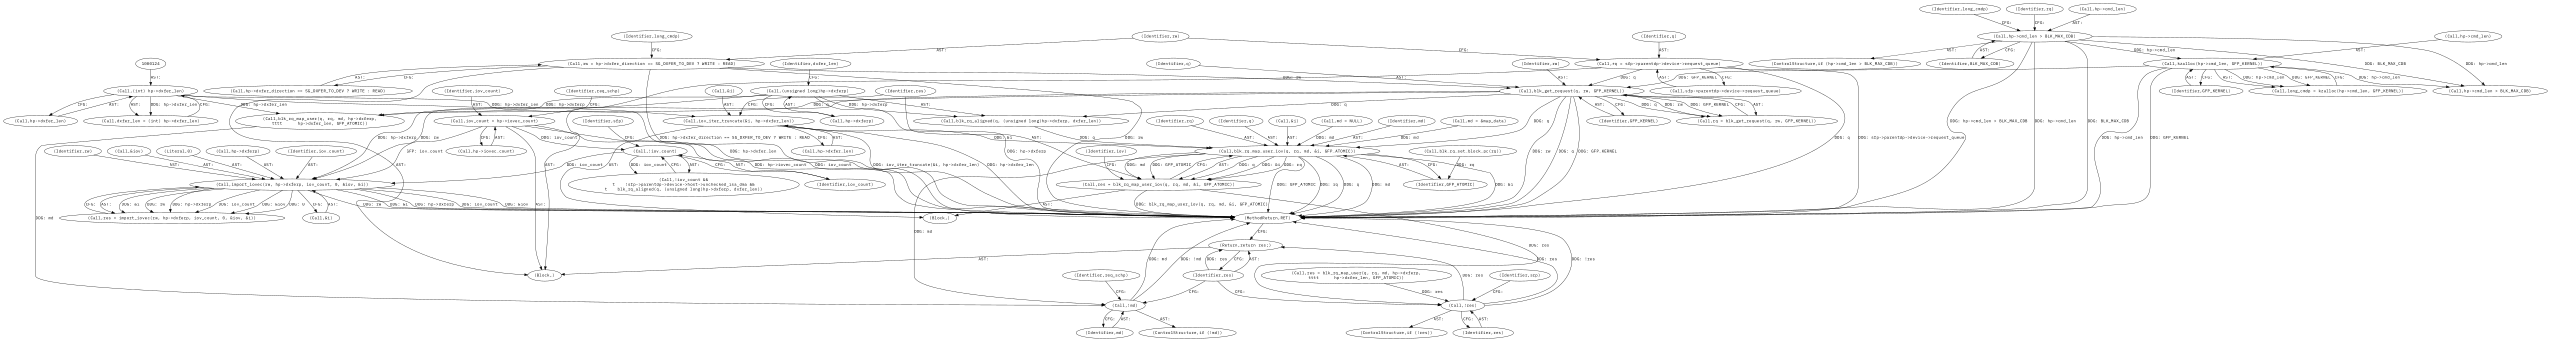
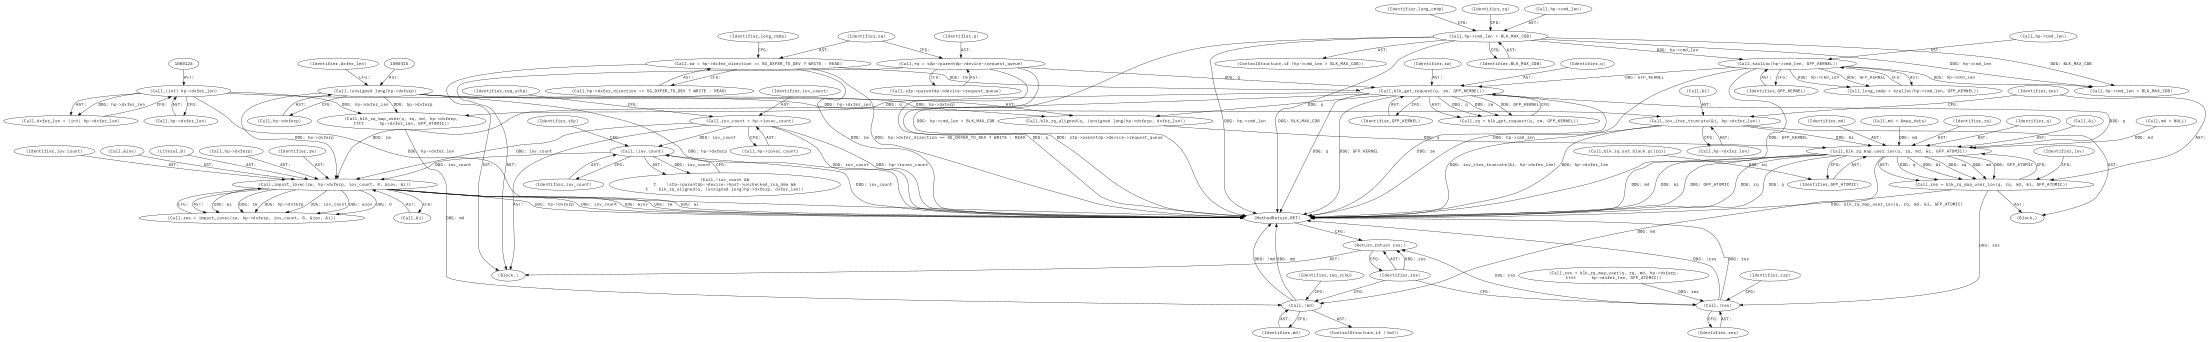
none -> (399, 64)
(425, 151) -> (534, 151)
none -> (870, 204)
(1397, 333) -> none
